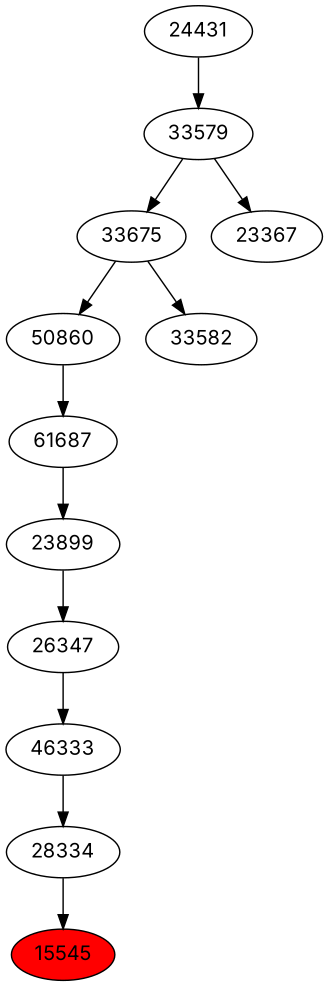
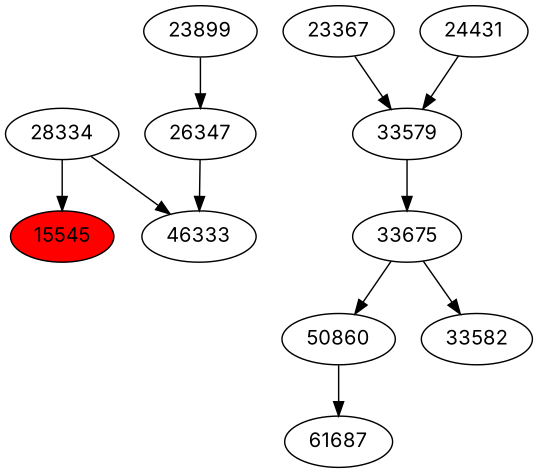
(228, 179) -> (369, 77)
(63, 486) -> none
(63, 794) -> (125, 181)
